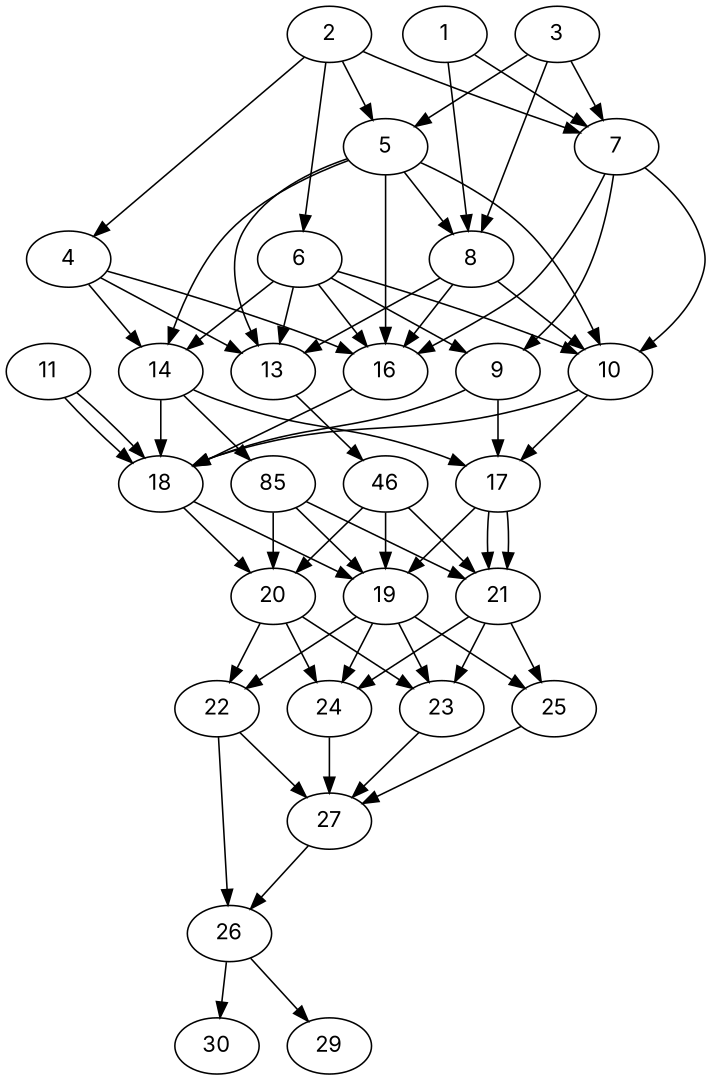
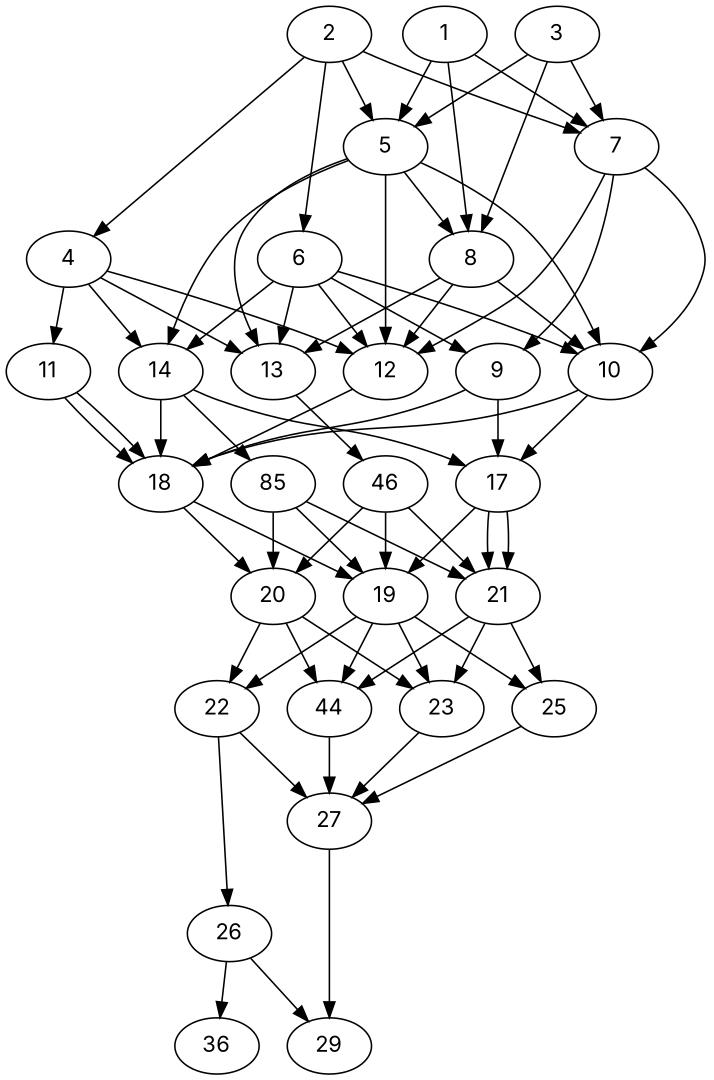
none -> (418, 85)
none -> (60, 307)
(386, 372) -> (386, 372)
(329, 709) -> (329, 709)
(285, 872) -> (329, 926)
(217, 1046) -> (217, 1046)
